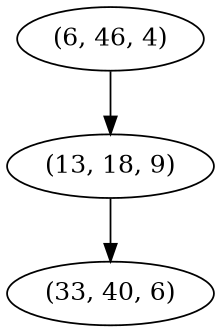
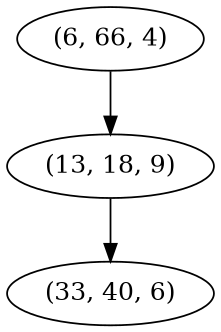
(111, 39) -> (111, 39)
